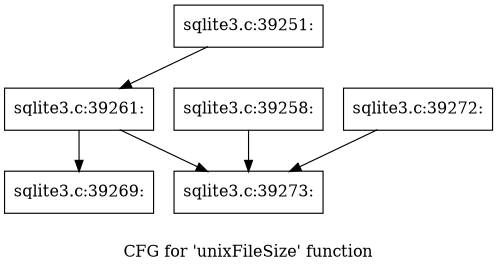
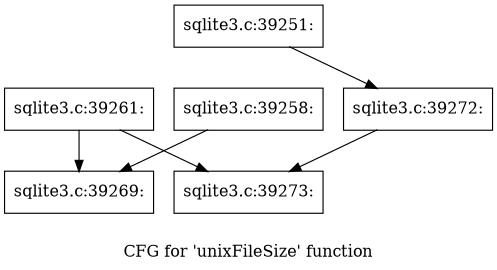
(169, 65) -> (328, 65)
(249, 145) -> (173, 146)
